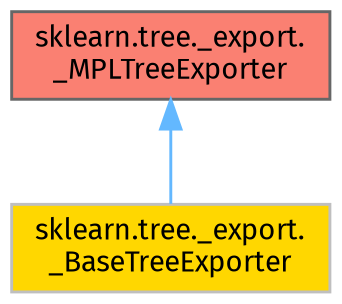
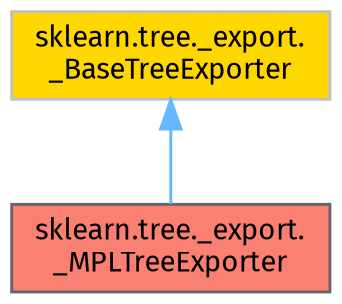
(171, 167) -> (171, 167)
